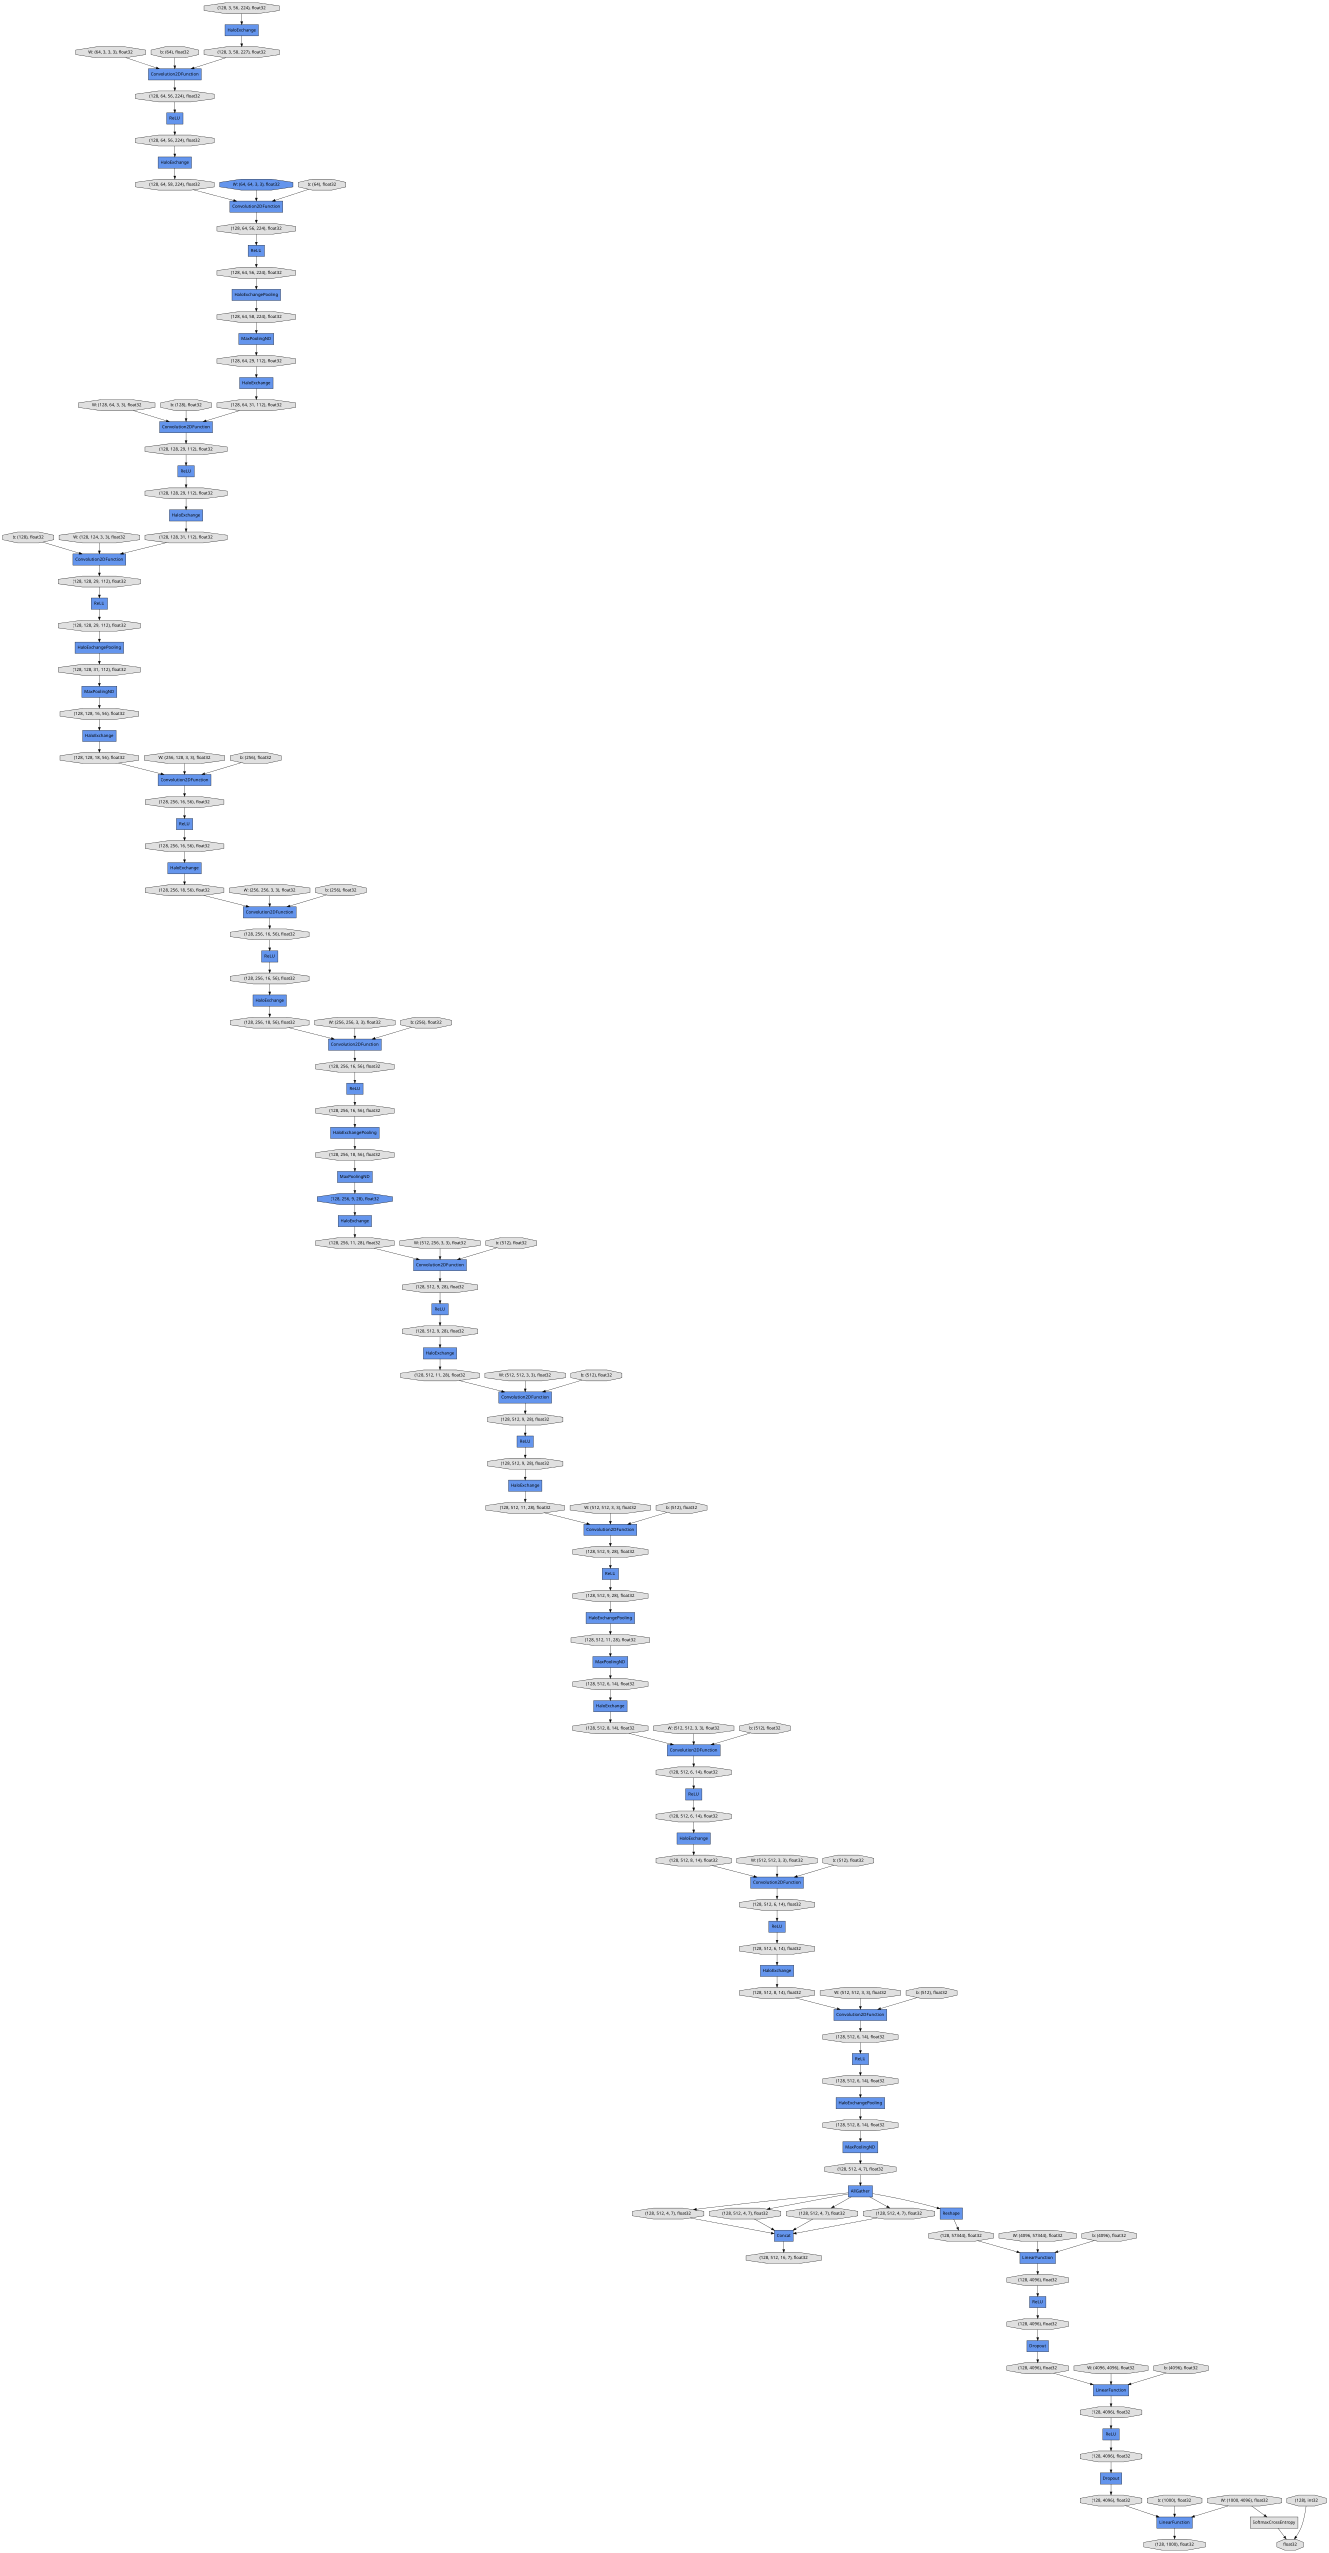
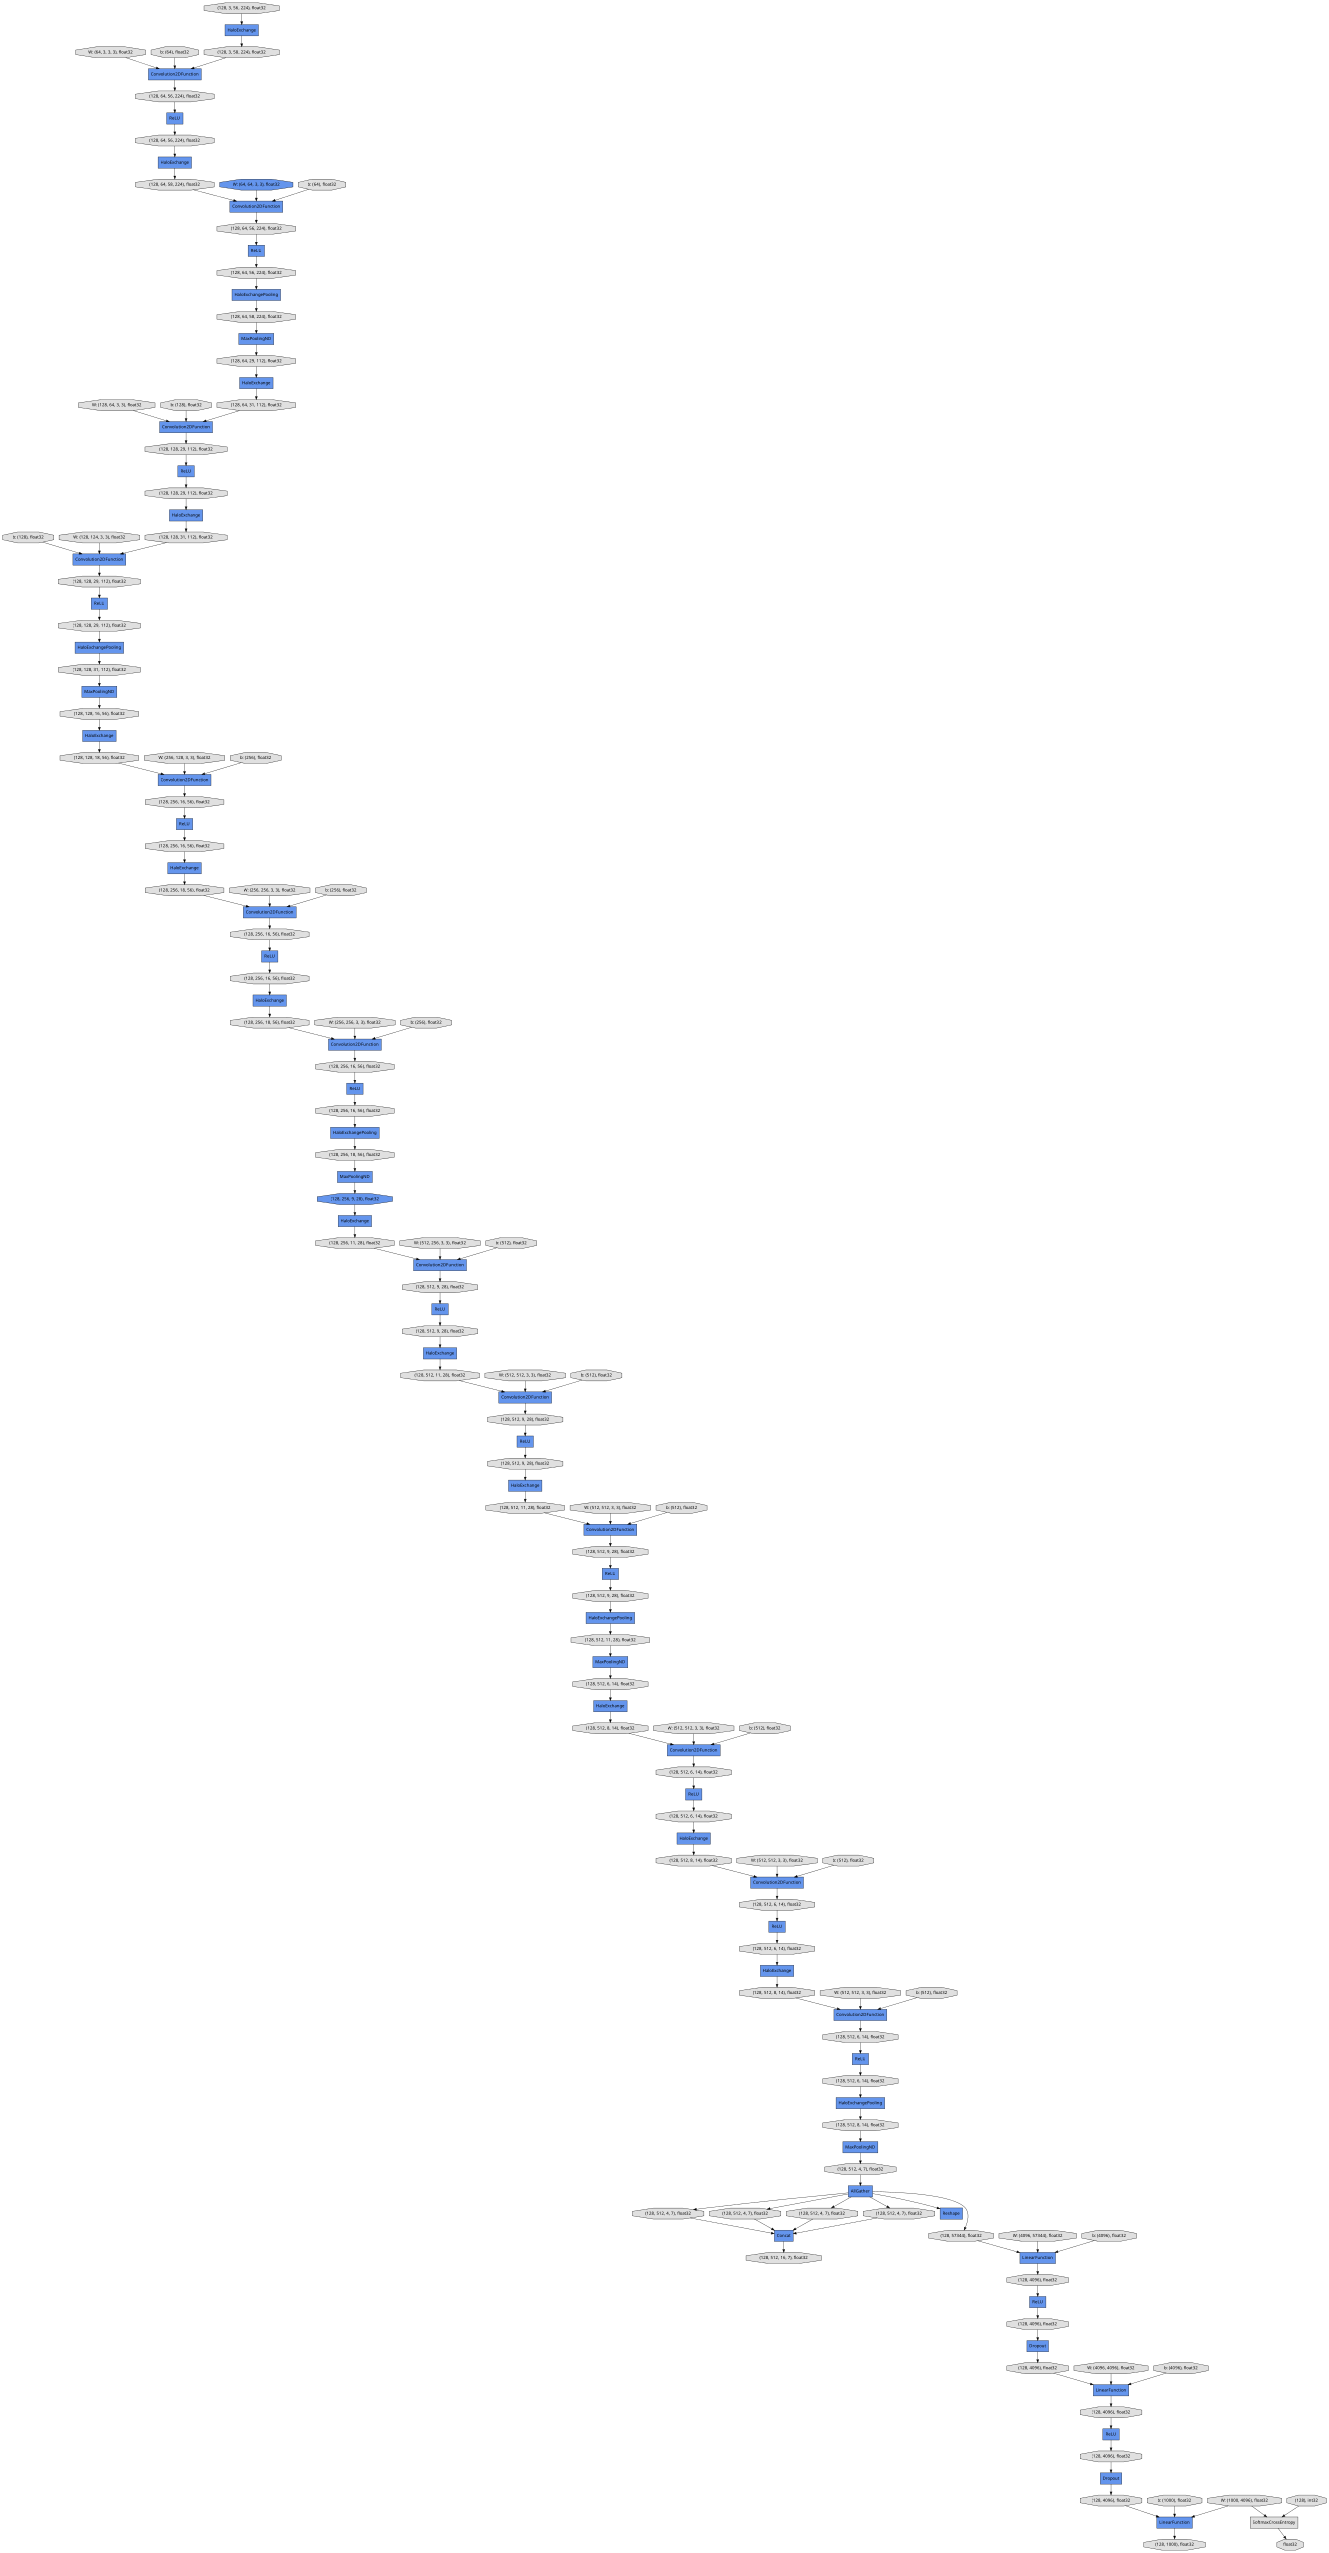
(242, 52) -> (242, 52)
(956, 2223) -> (930, 2196)
(1303, 2522) -> (1292, 2511)
